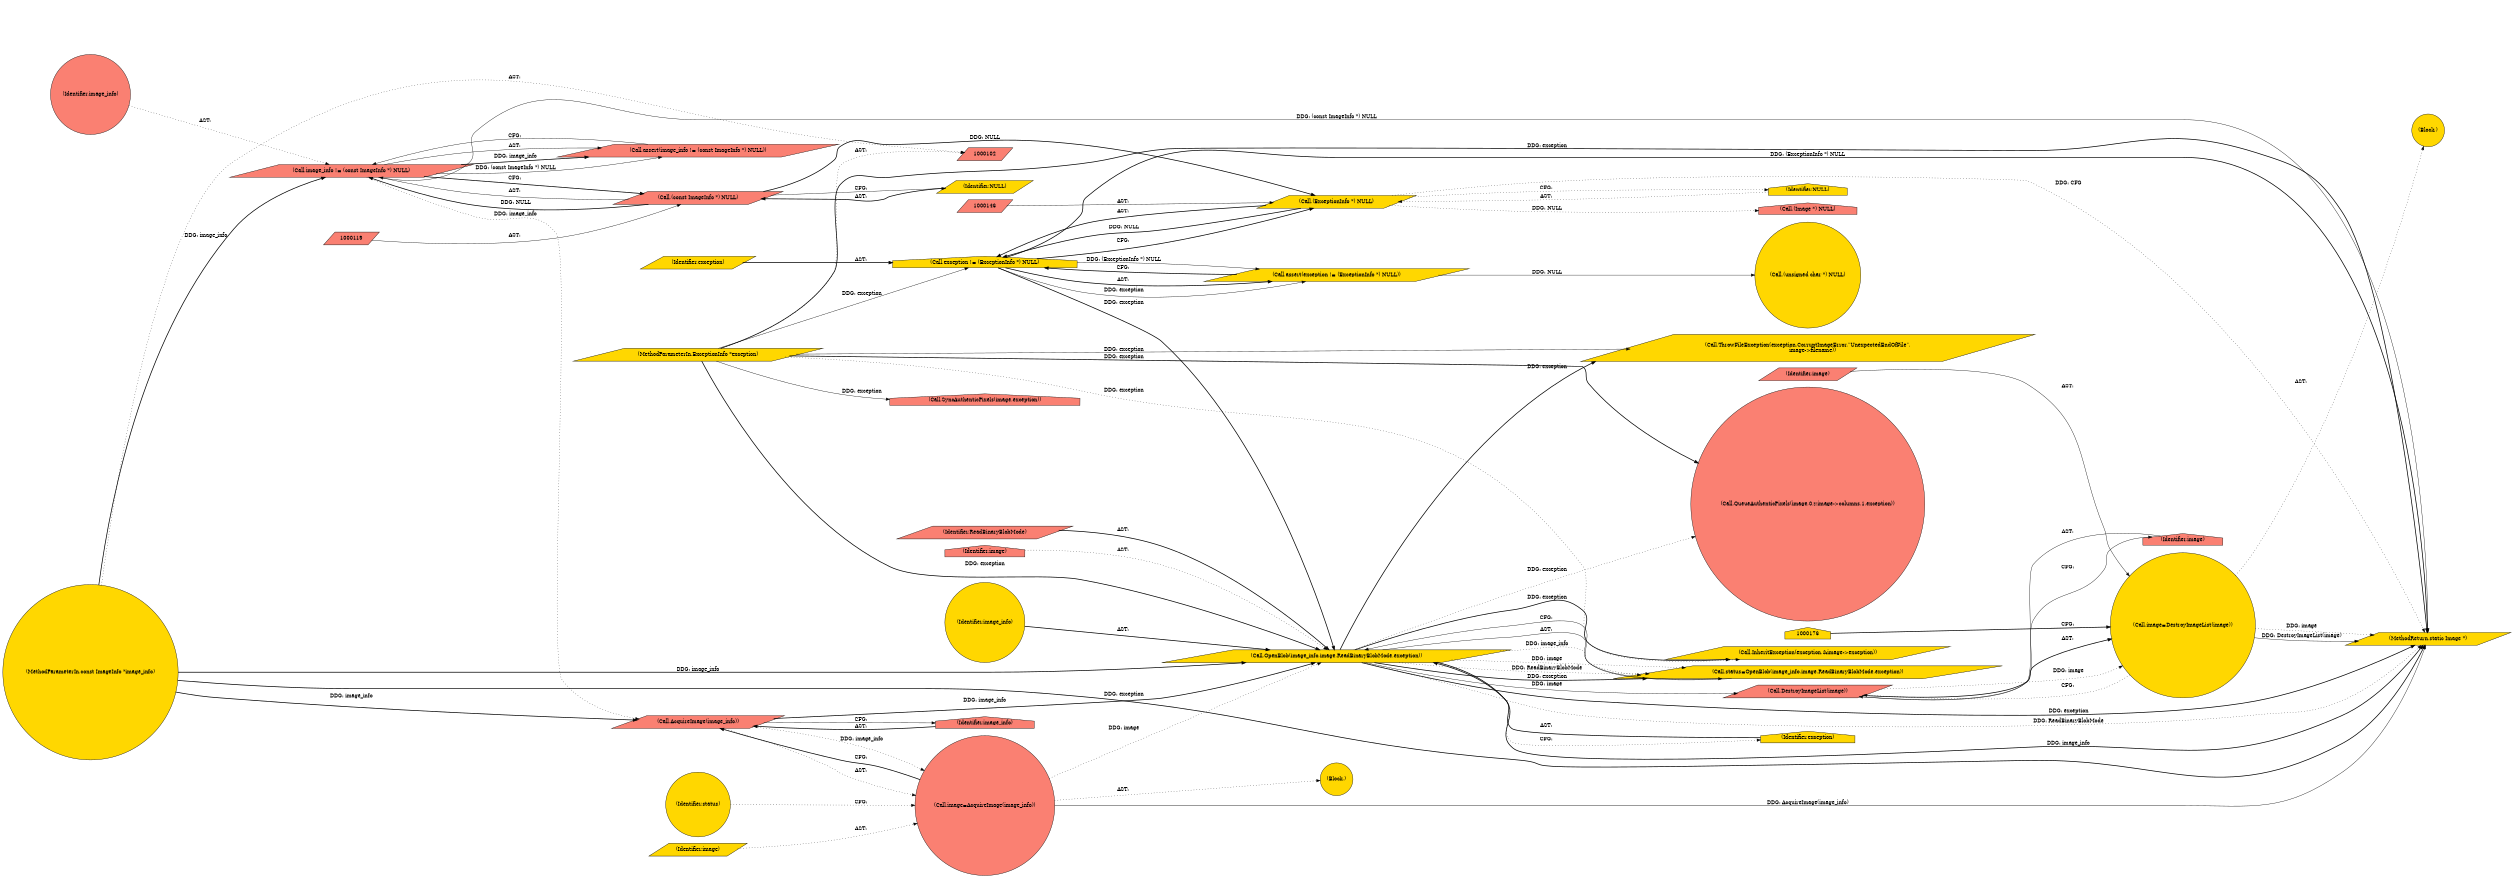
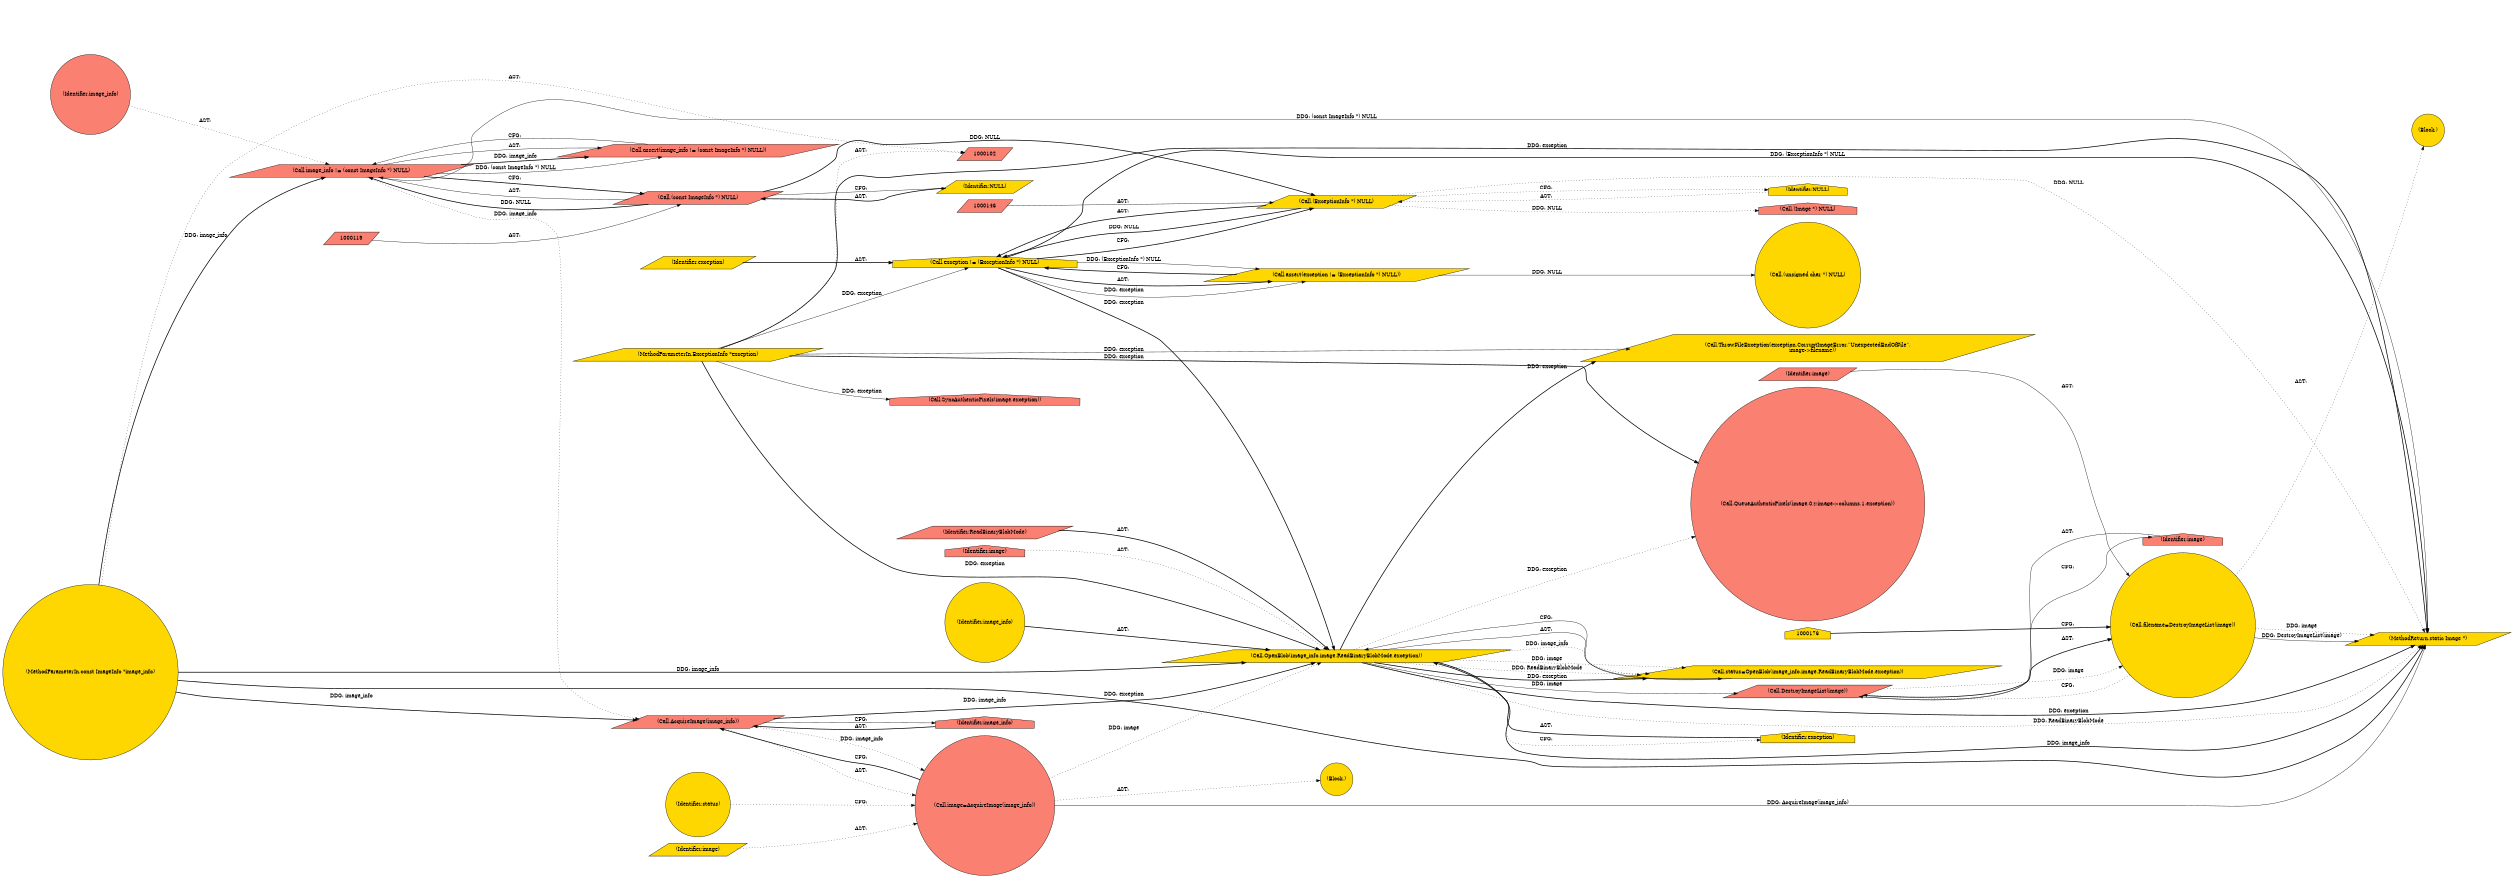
(2069, 183) -> (2069, 183)
(2183, 625) -> (2183, 625)
(1808, 653) -> none
